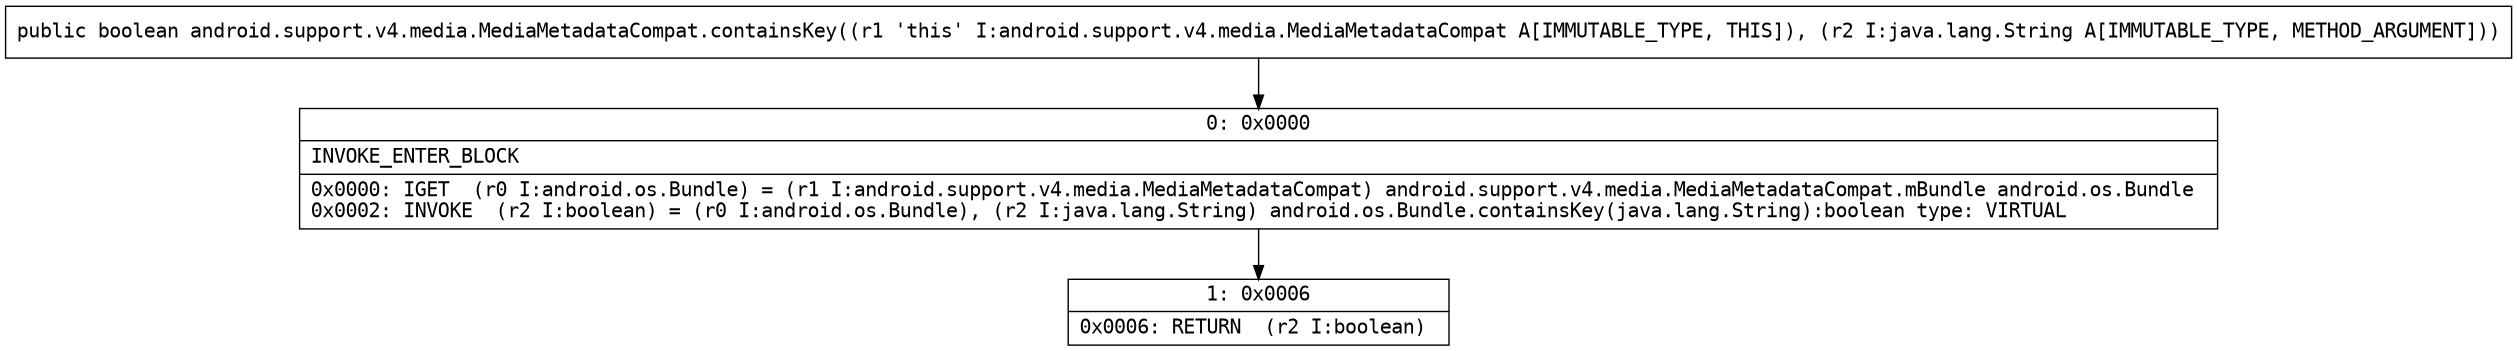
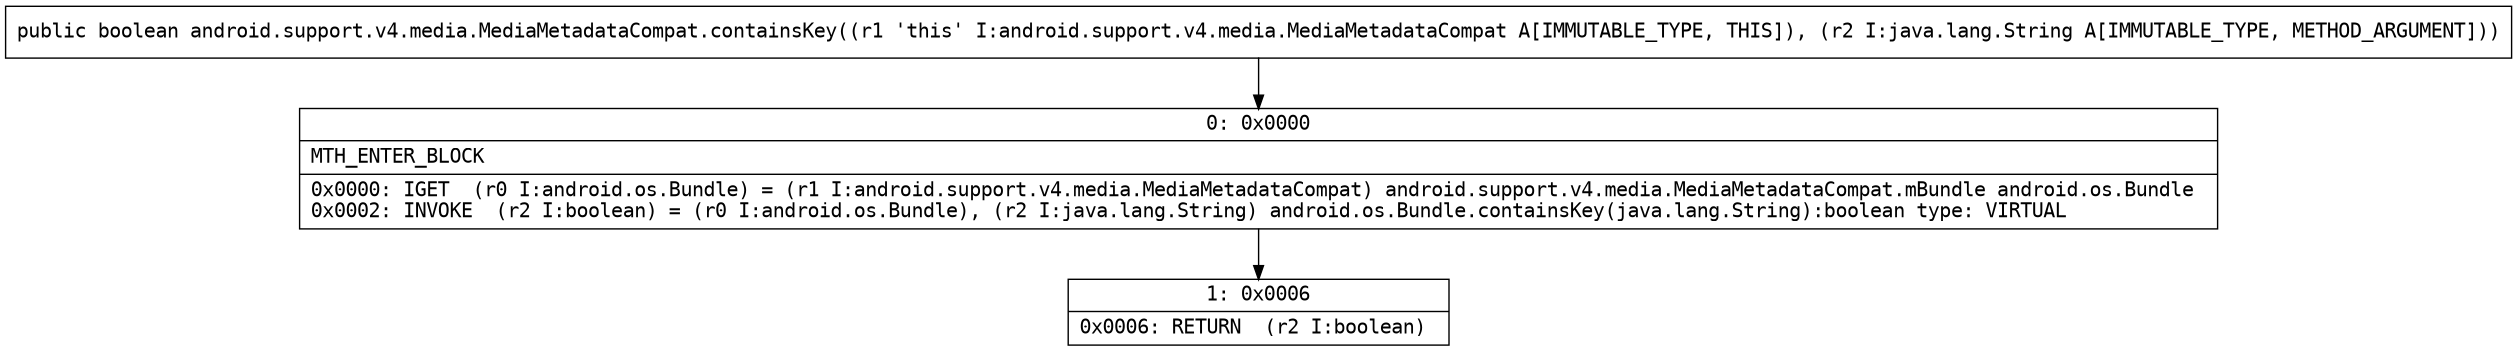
(415, 157) -> (398, 157)
